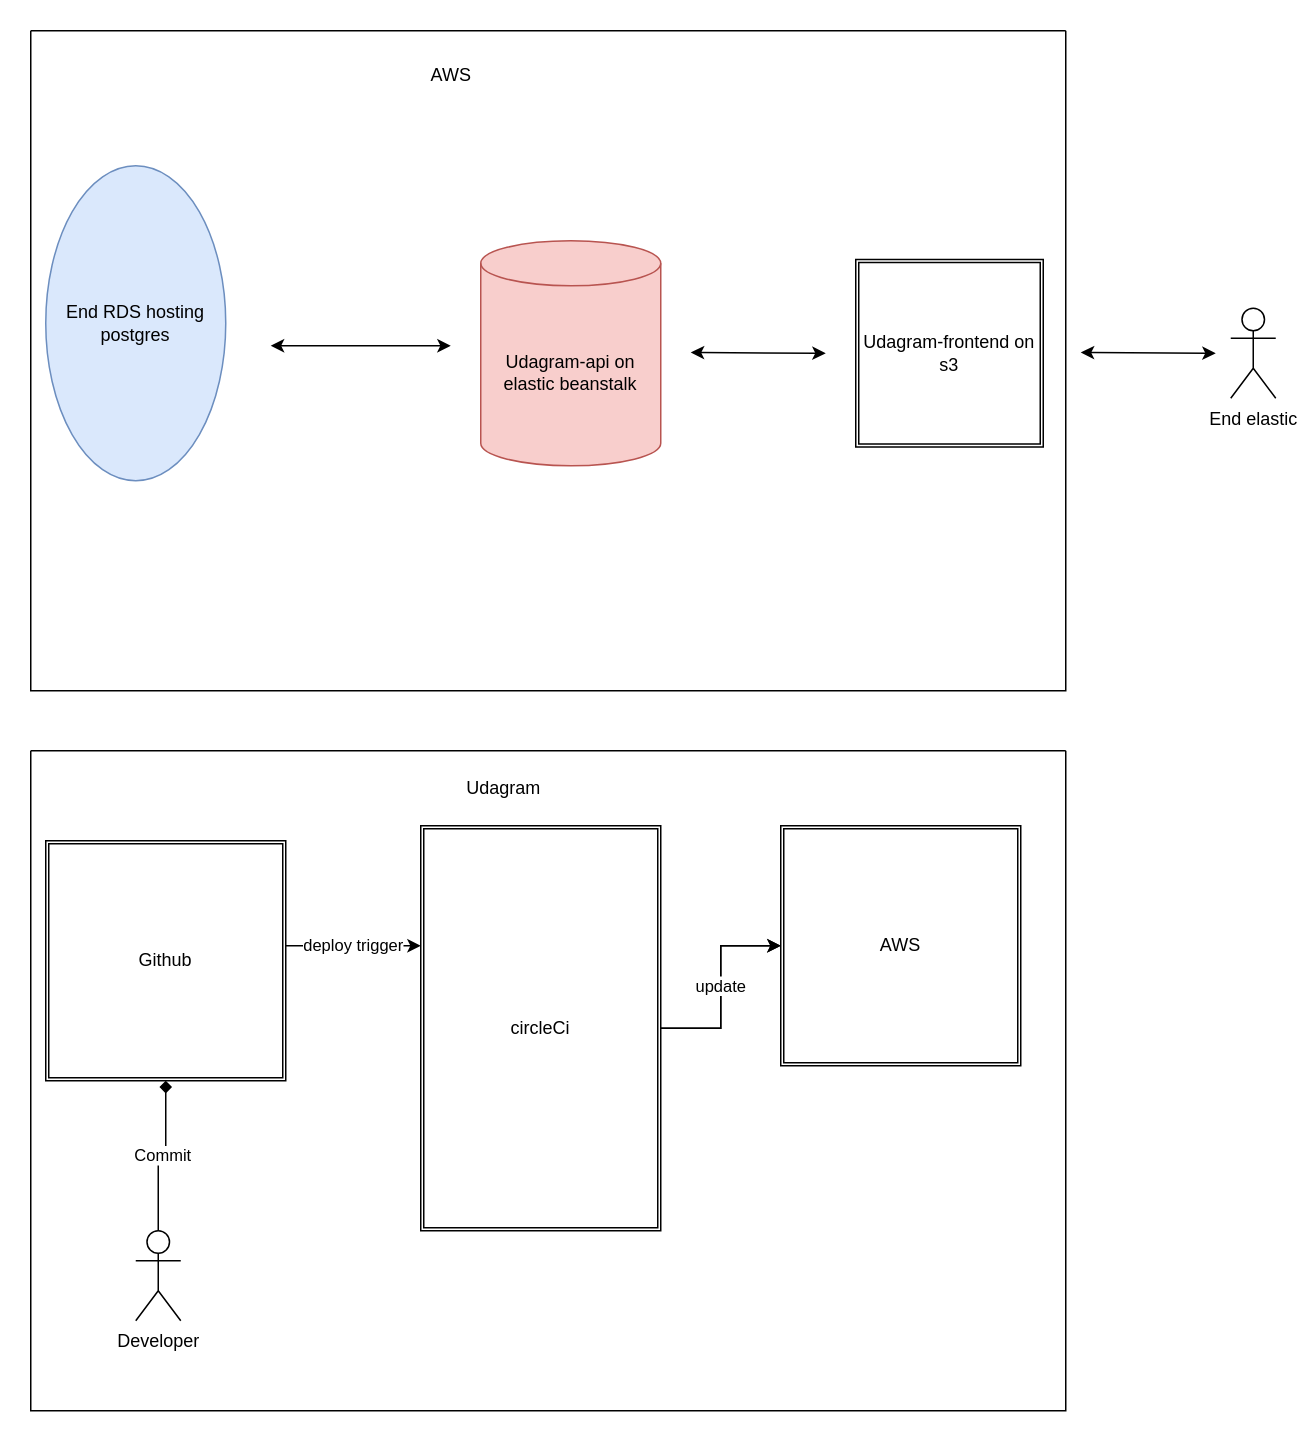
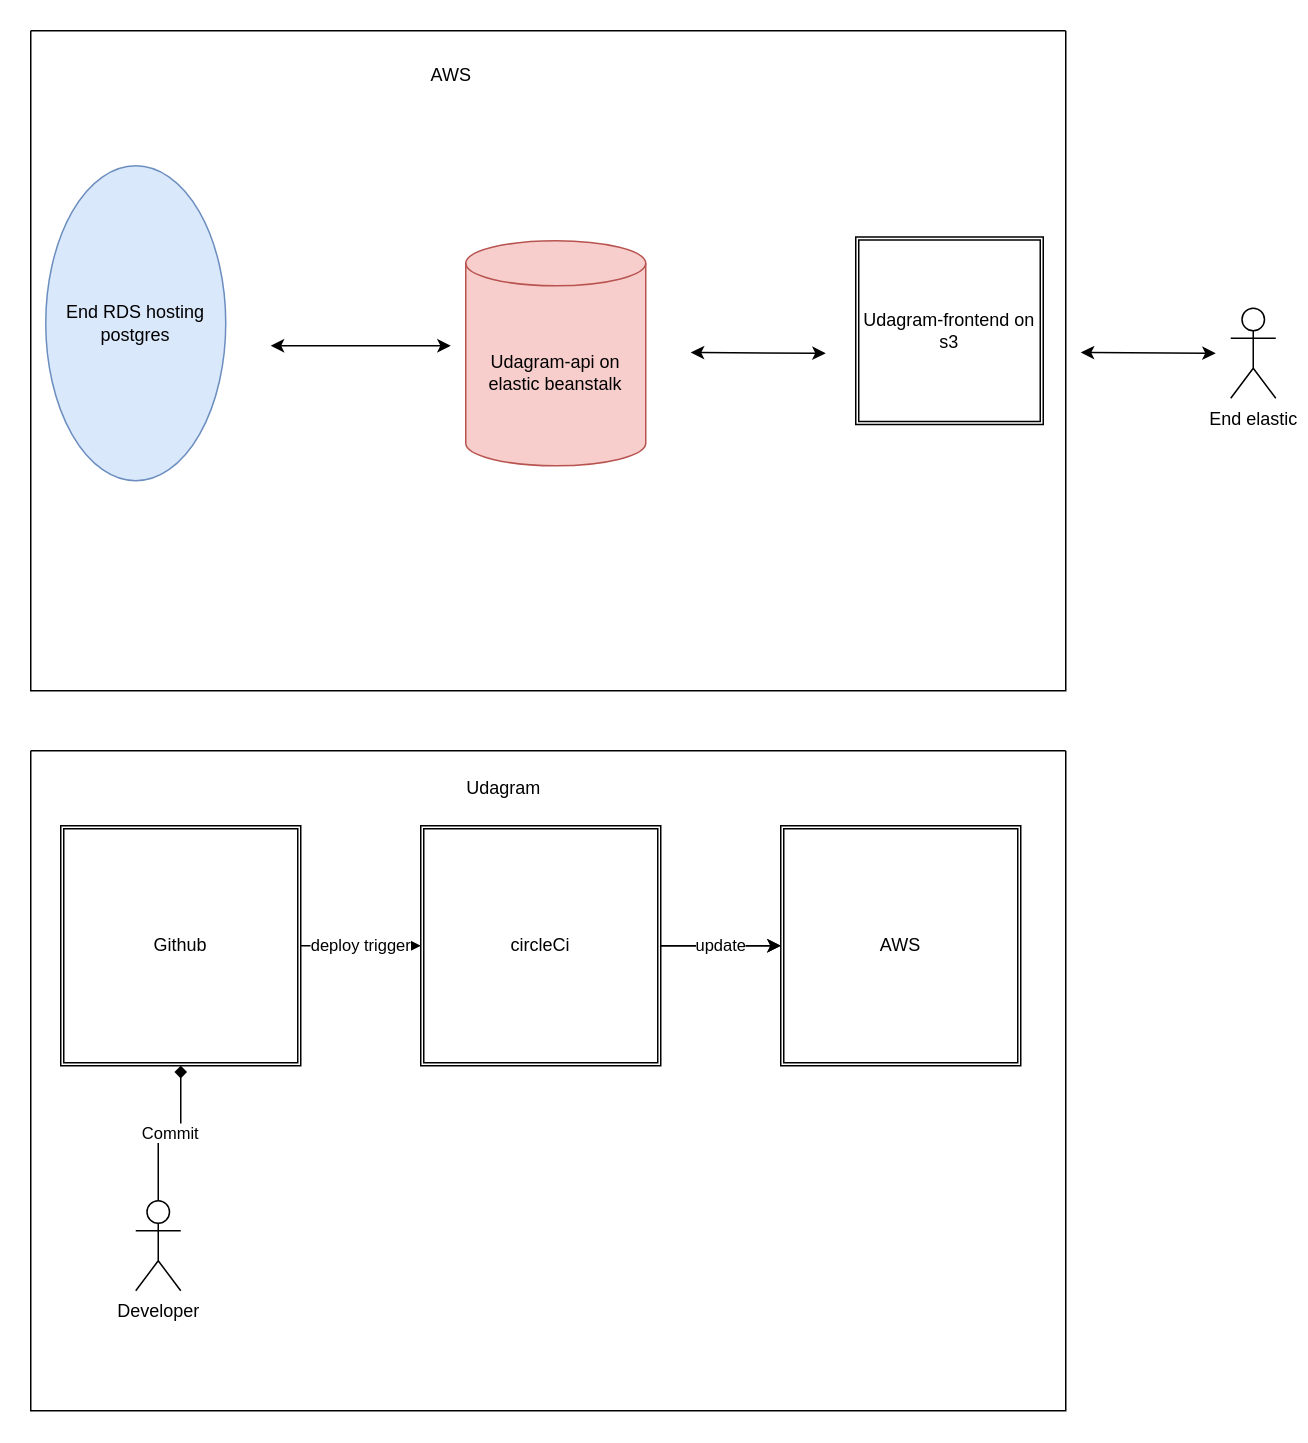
(571, 353) -> (556, 353)
(950, 353) -> (950, 331)
(166, 961) -> (181, 946)
(541, 1028) -> (541, 946)
(158, 1276) -> (158, 1246)
